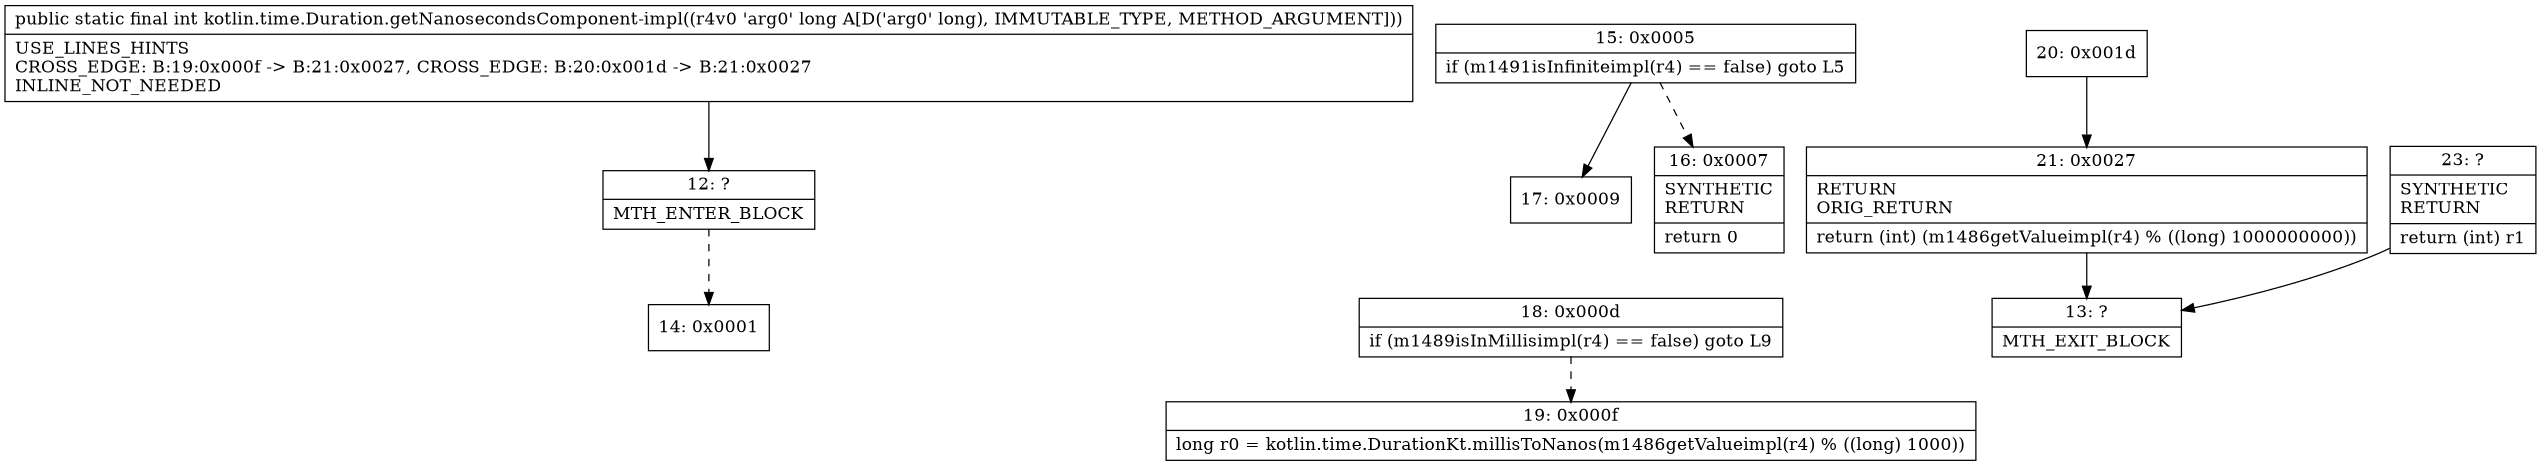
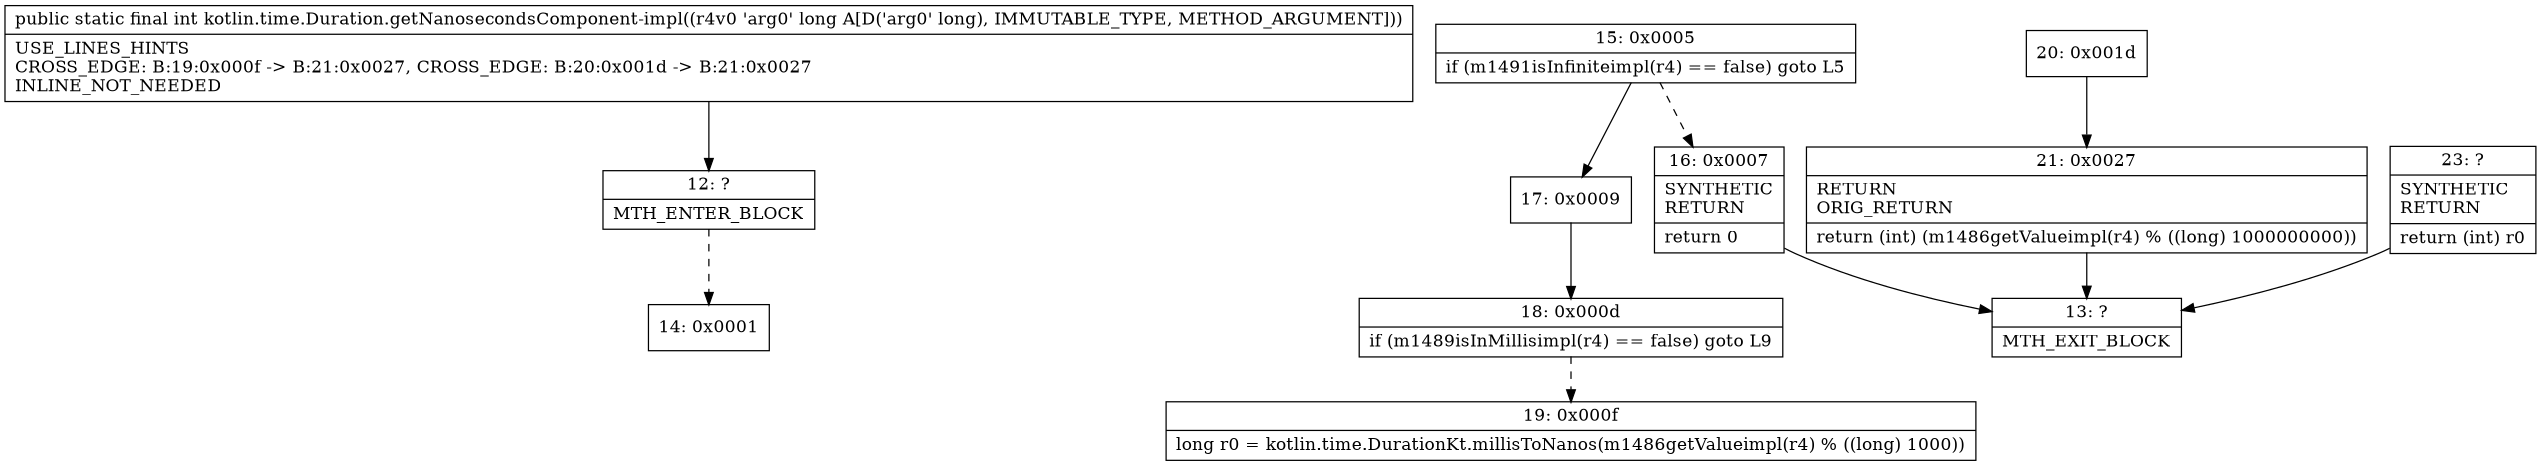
(2463, 238) -> (2463, 238)
none -> (1571, 254)
none -> (1880, 284)
